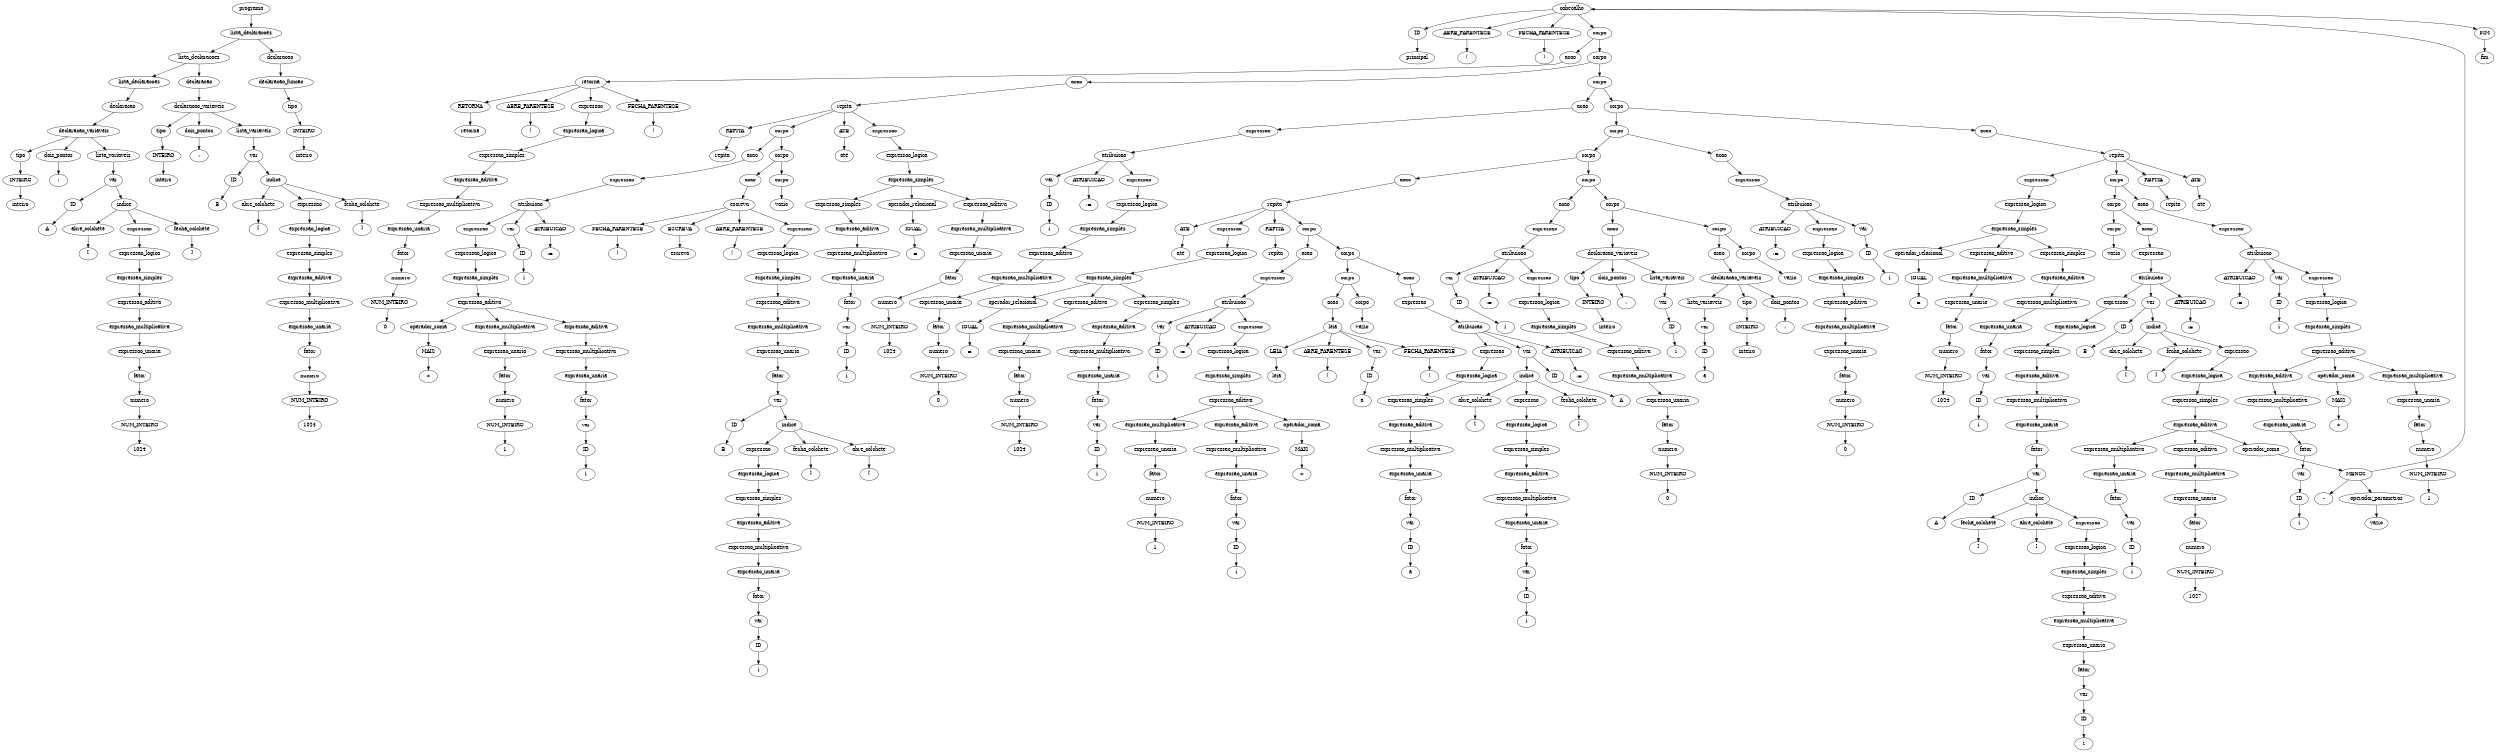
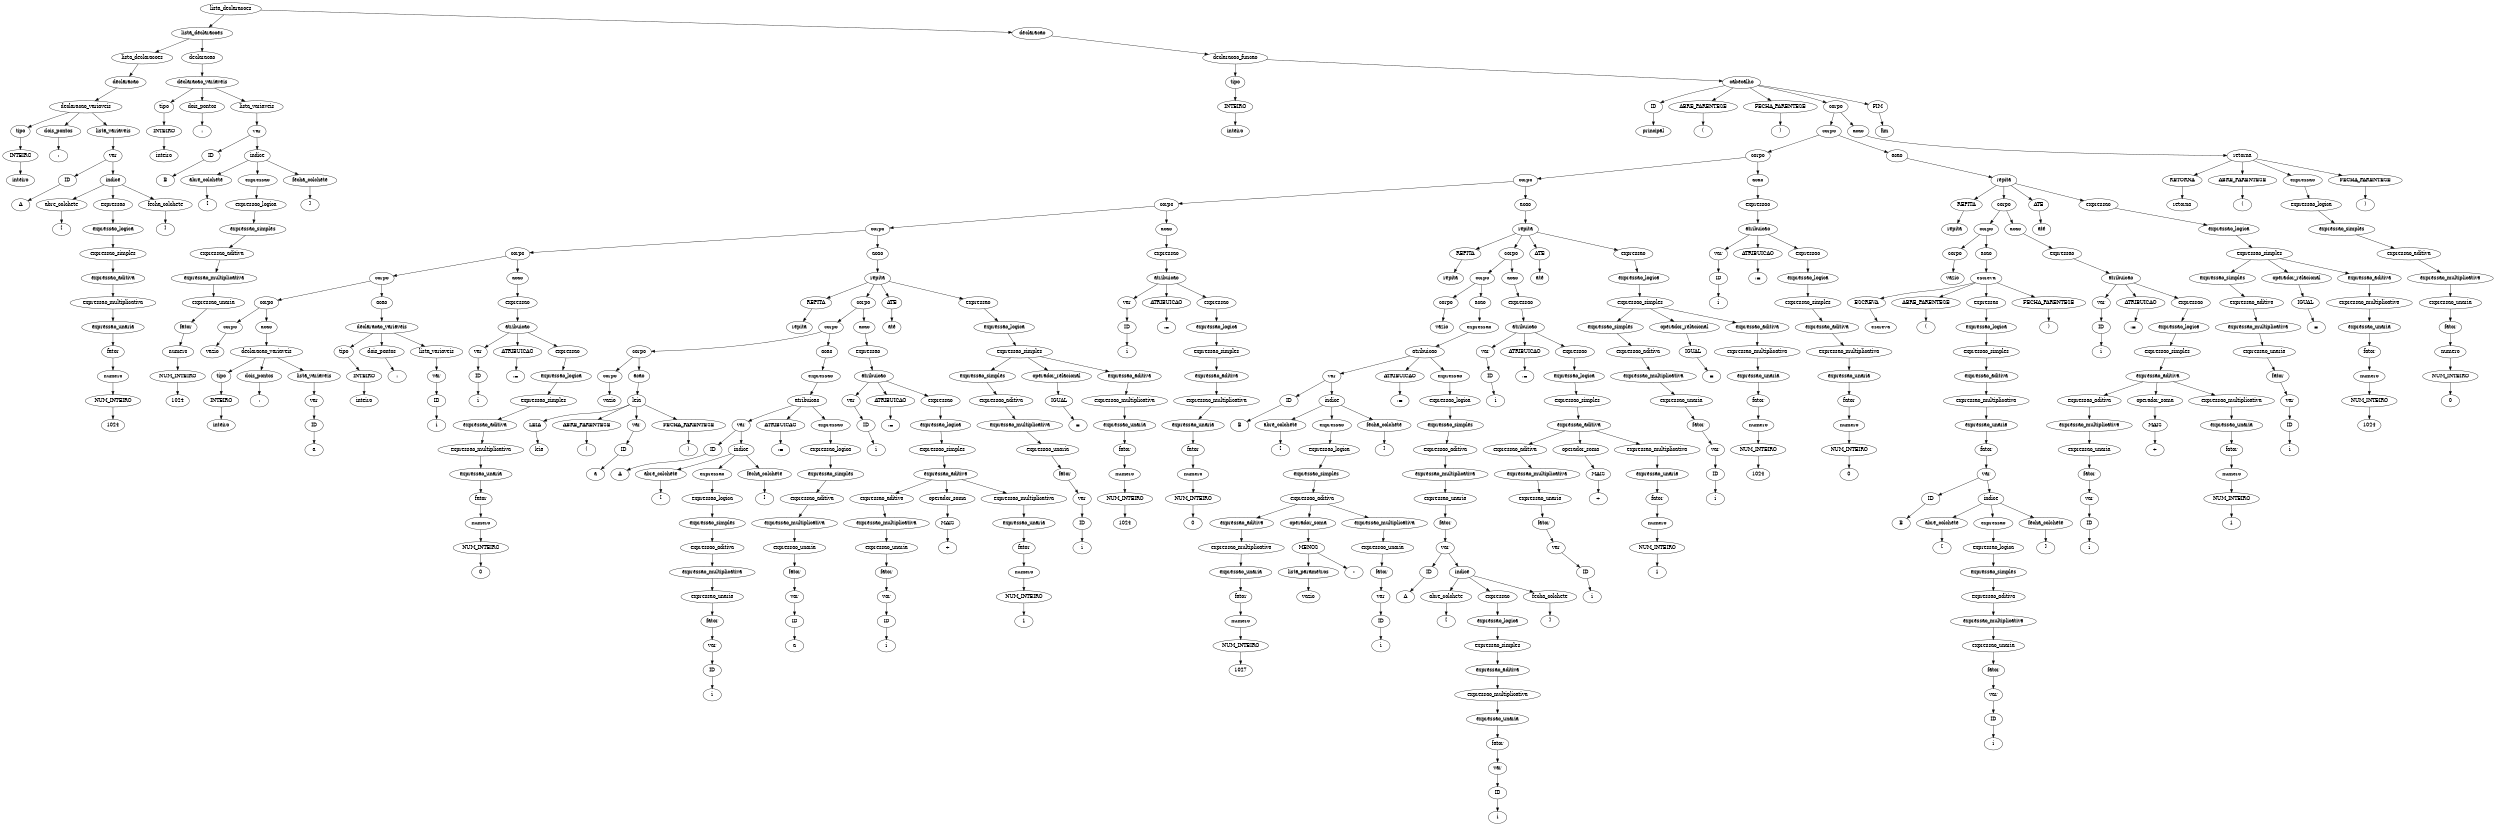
(251, 9) -> none
(2273, 26) -> (1493, 70)
(2376, 499) -> (1308, 572)
